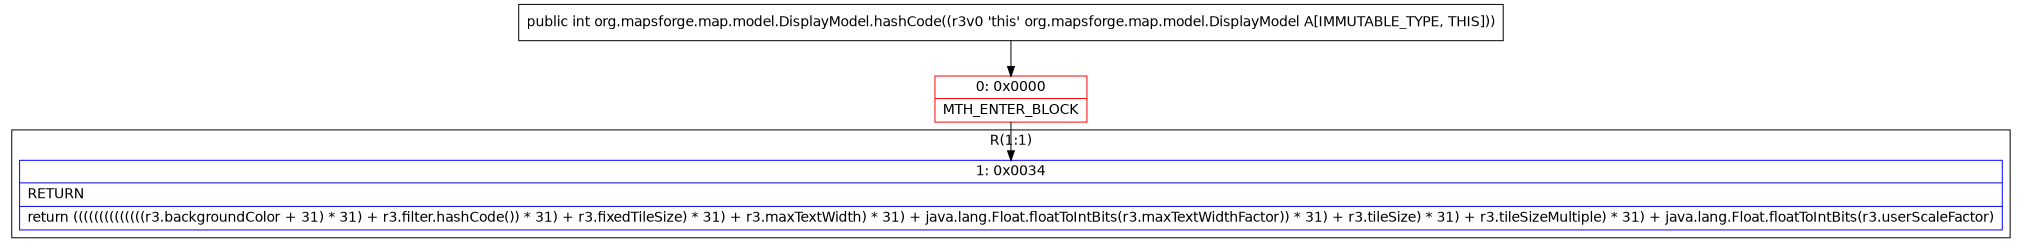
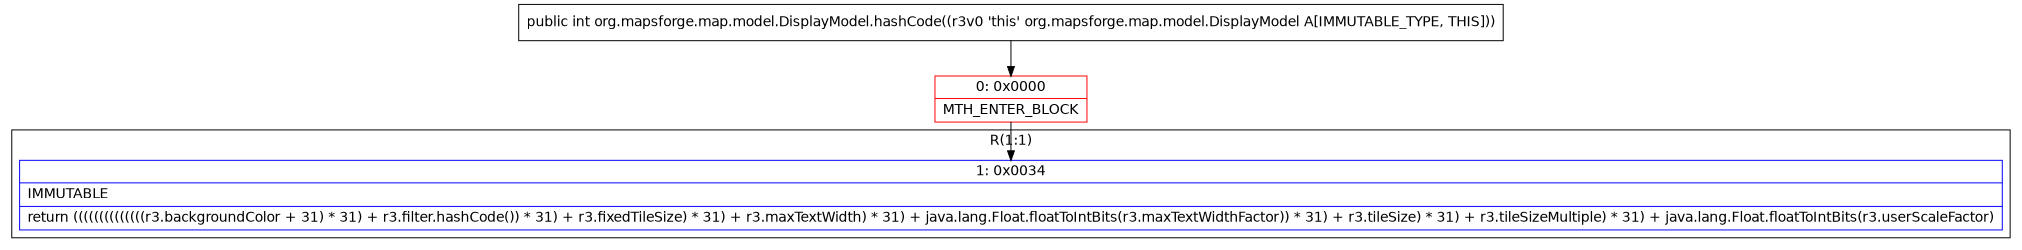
(56, 194) -> (68, 194)
